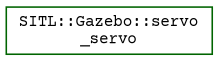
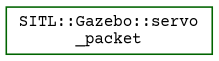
(109, 31) -> (109, 31)
